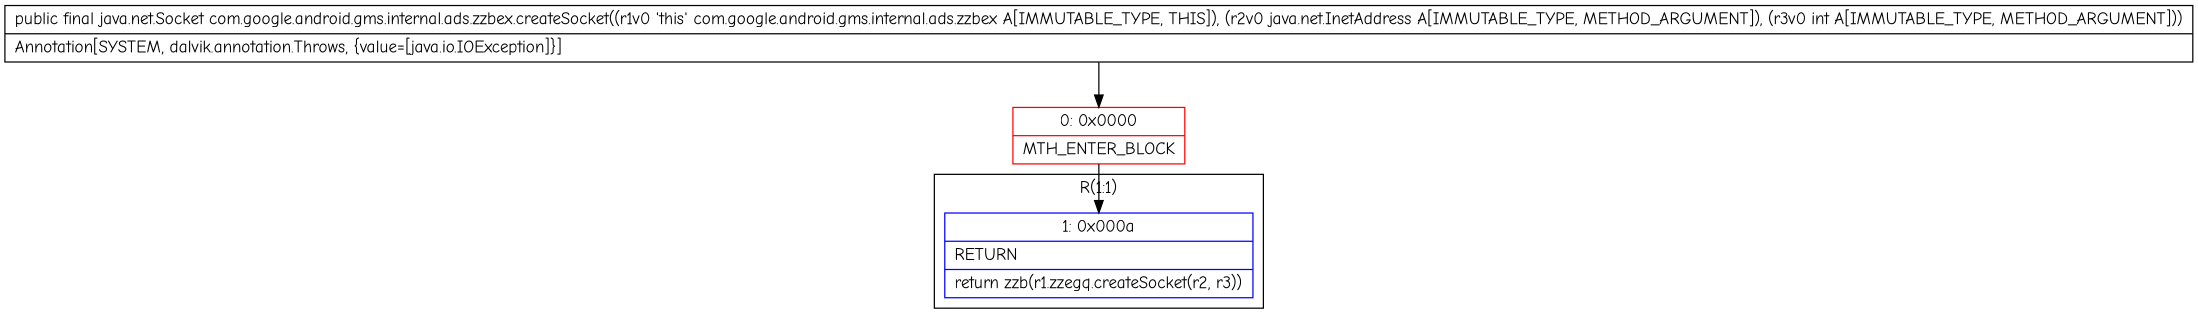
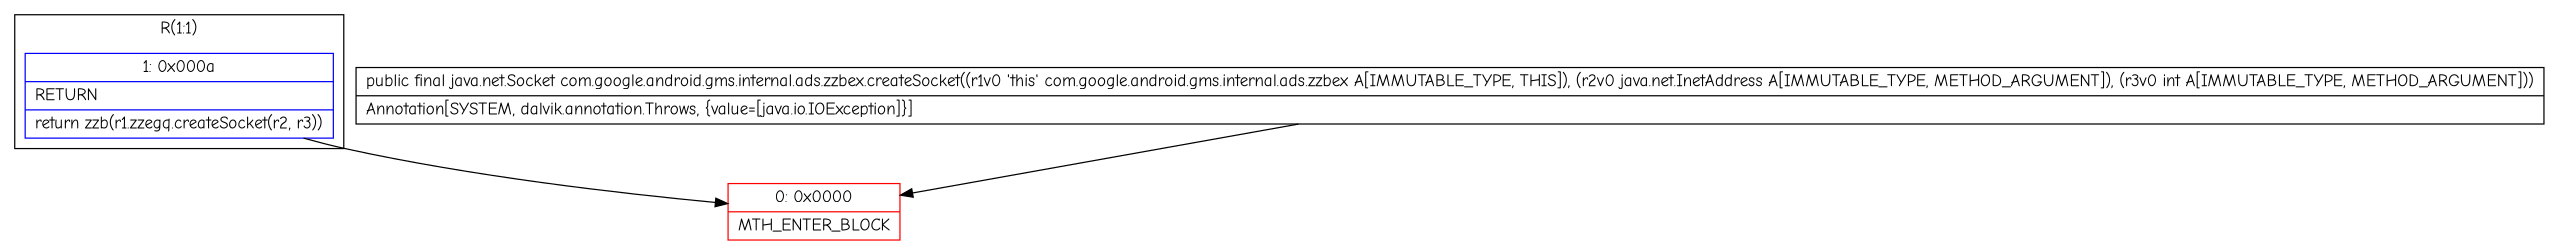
(1099, 182) -> (508, 178)
